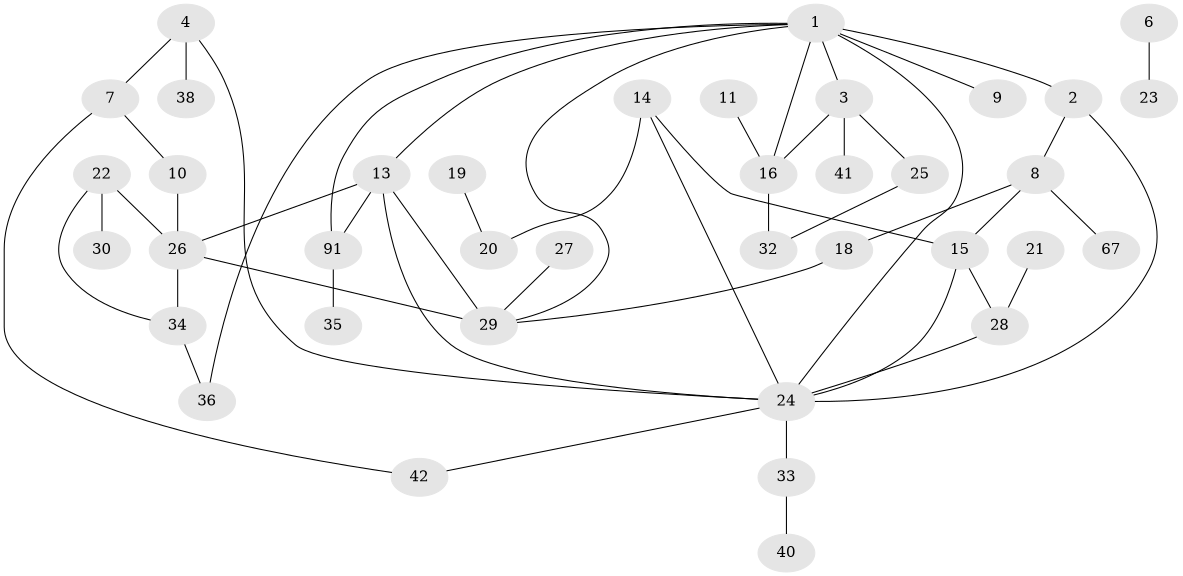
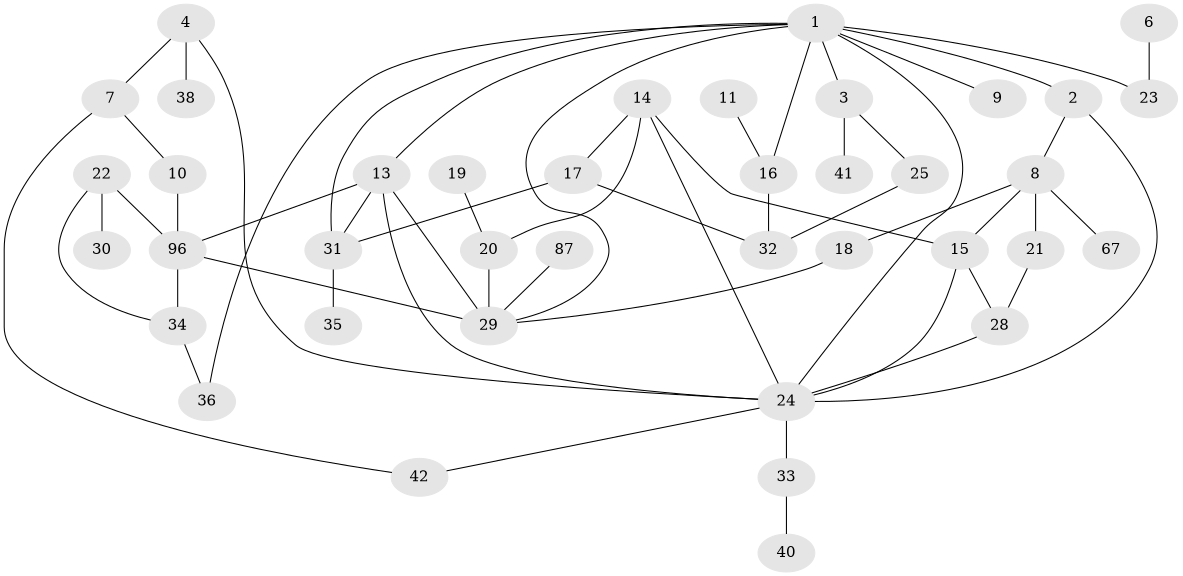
none -> (987, 49)
(807, 137) -> none
none -> (573, 175)
none -> (1036, 212)
(178, 250) -> (178, 250)
(333, 250) -> (333, 250)
(565, 250) -> (565, 250)
none -> (489, 288)
